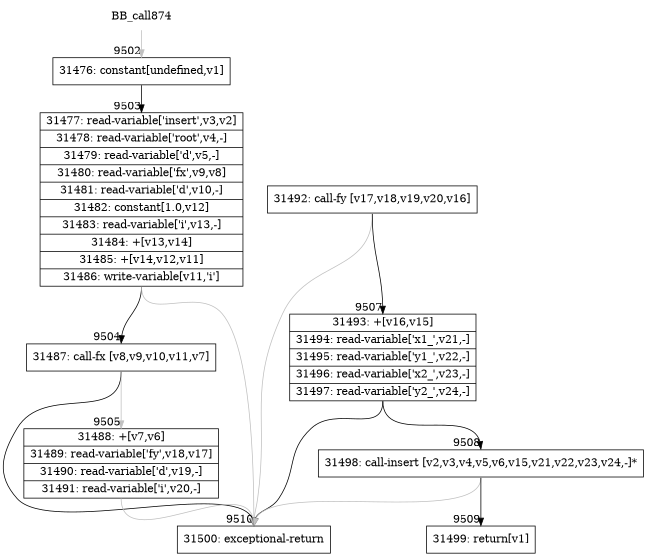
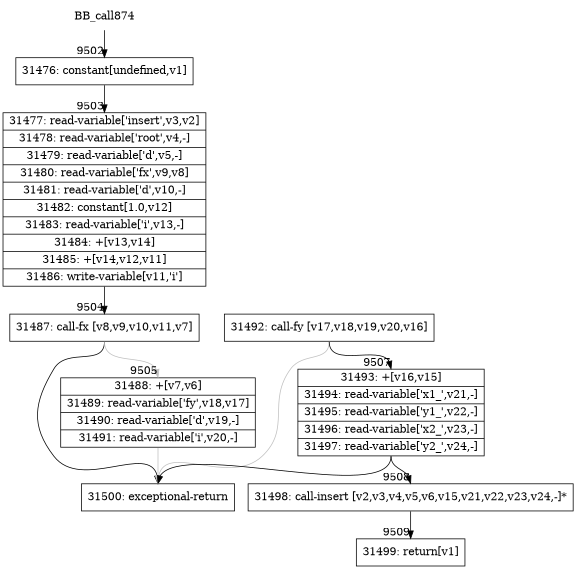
(142, 40) -> (104, 40)
(242, 367) -> none
(371, 502) -> none
